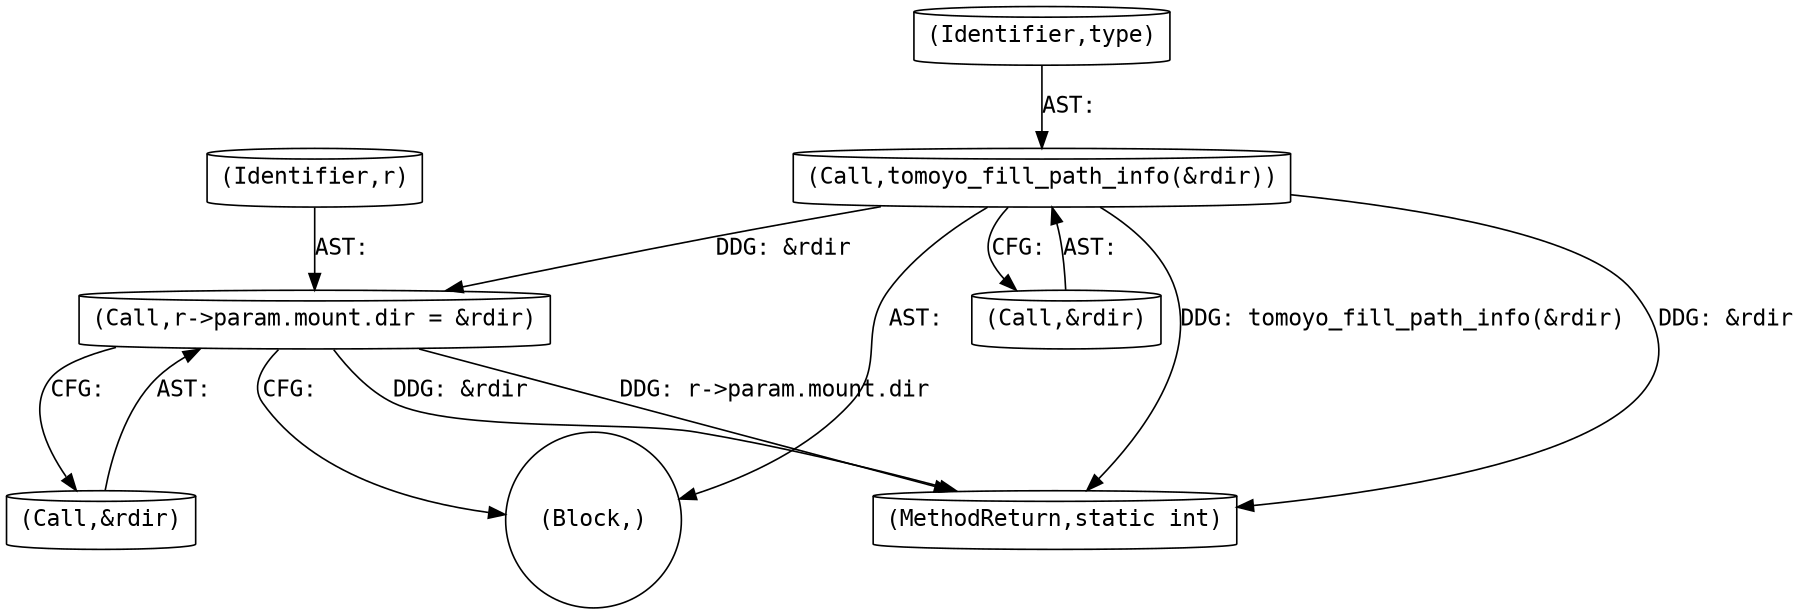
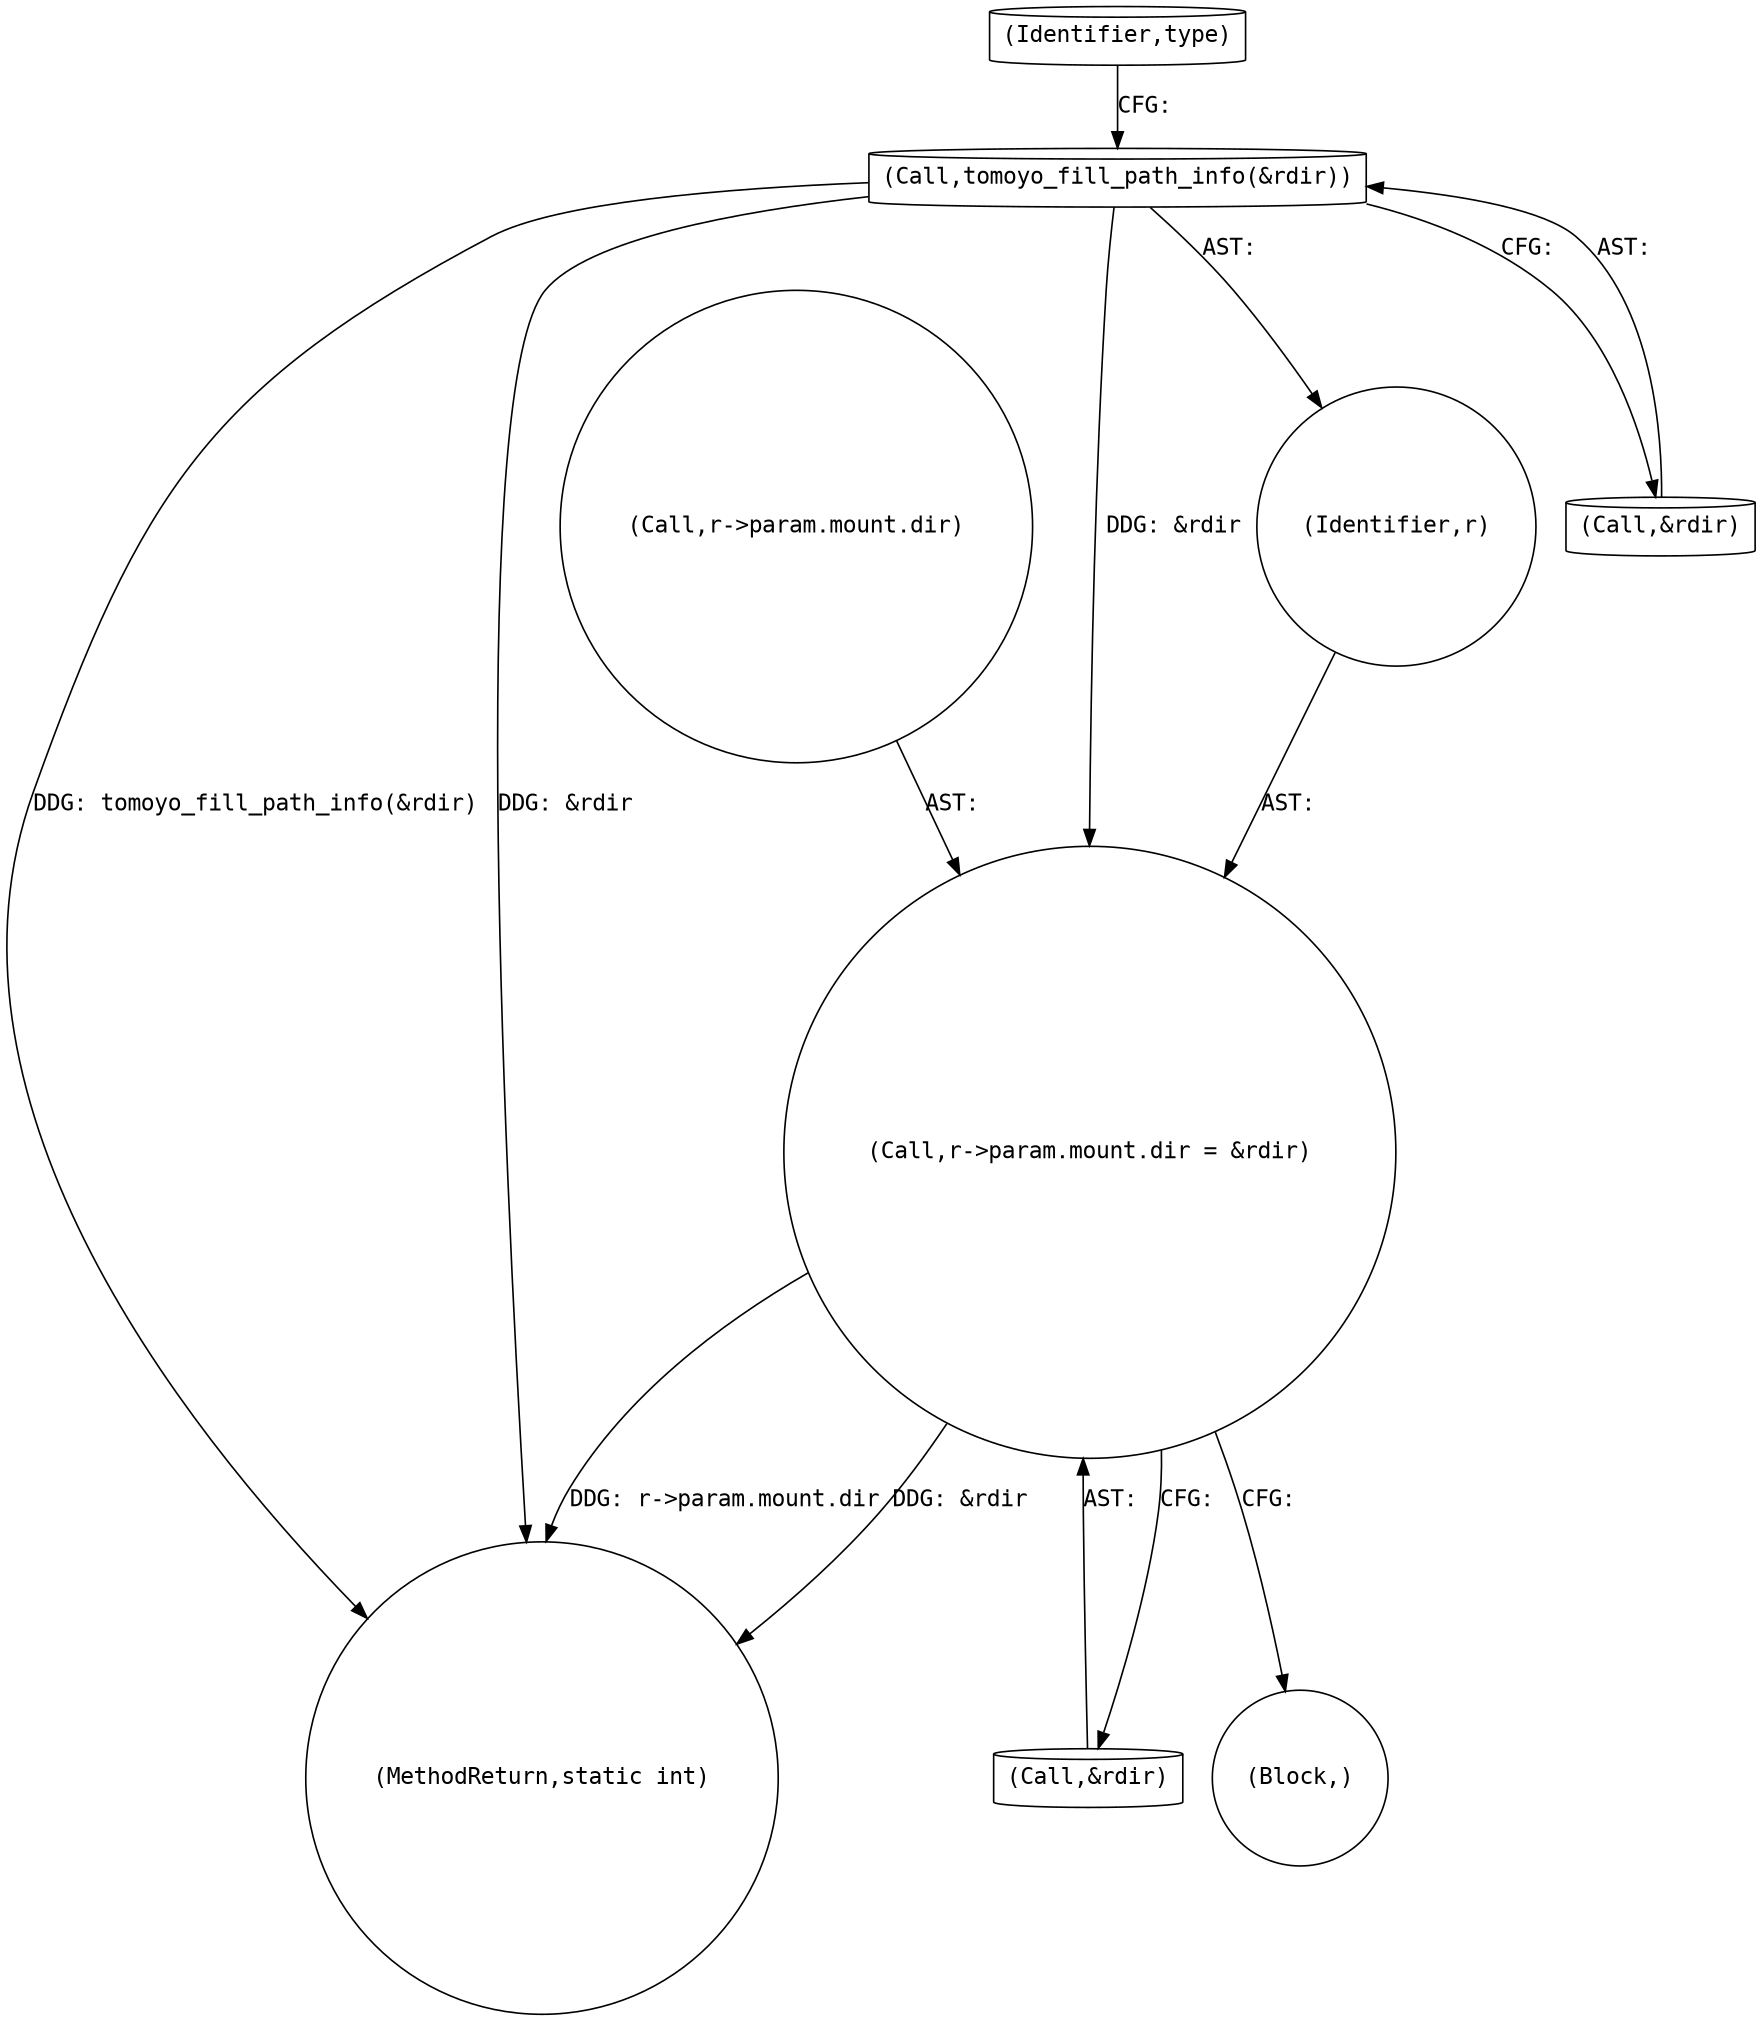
(1076, 107) -> (1152, 107)
(315, 178) -> (1396, 527)
(315, 320) -> (1090, 1152)
(868, 373) -> (1237, 295)
(1055, 520) -> (542, 1778)
none -> (796, 527)
